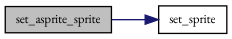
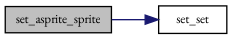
(193, 20) -> (193, 20)
